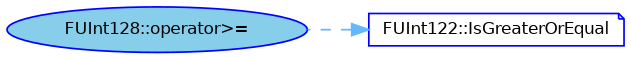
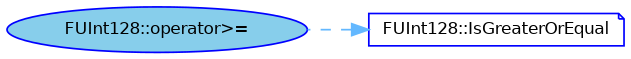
(496, 30) -> (496, 30)
